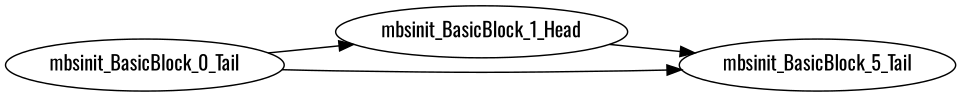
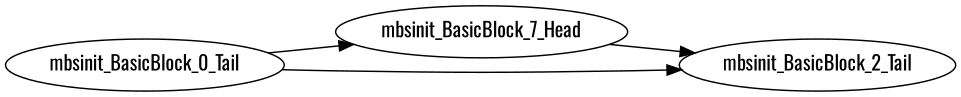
(482, 32) -> (482, 32)
(817, 65) -> (817, 65)
